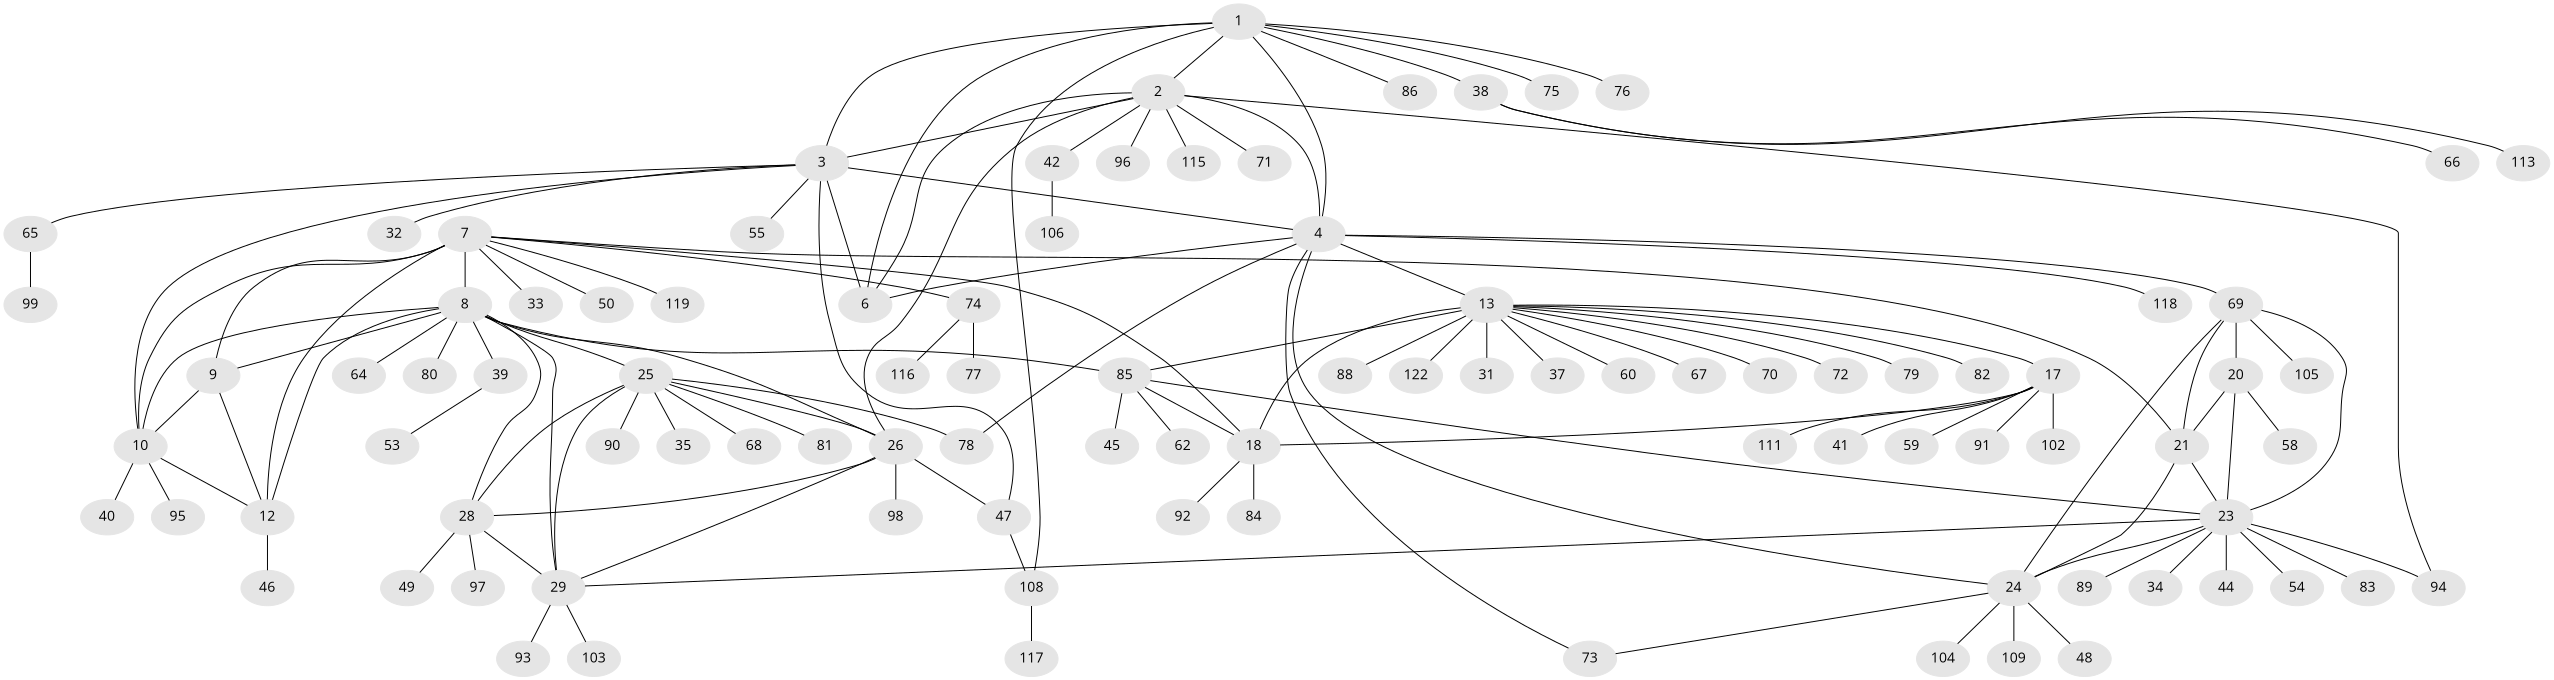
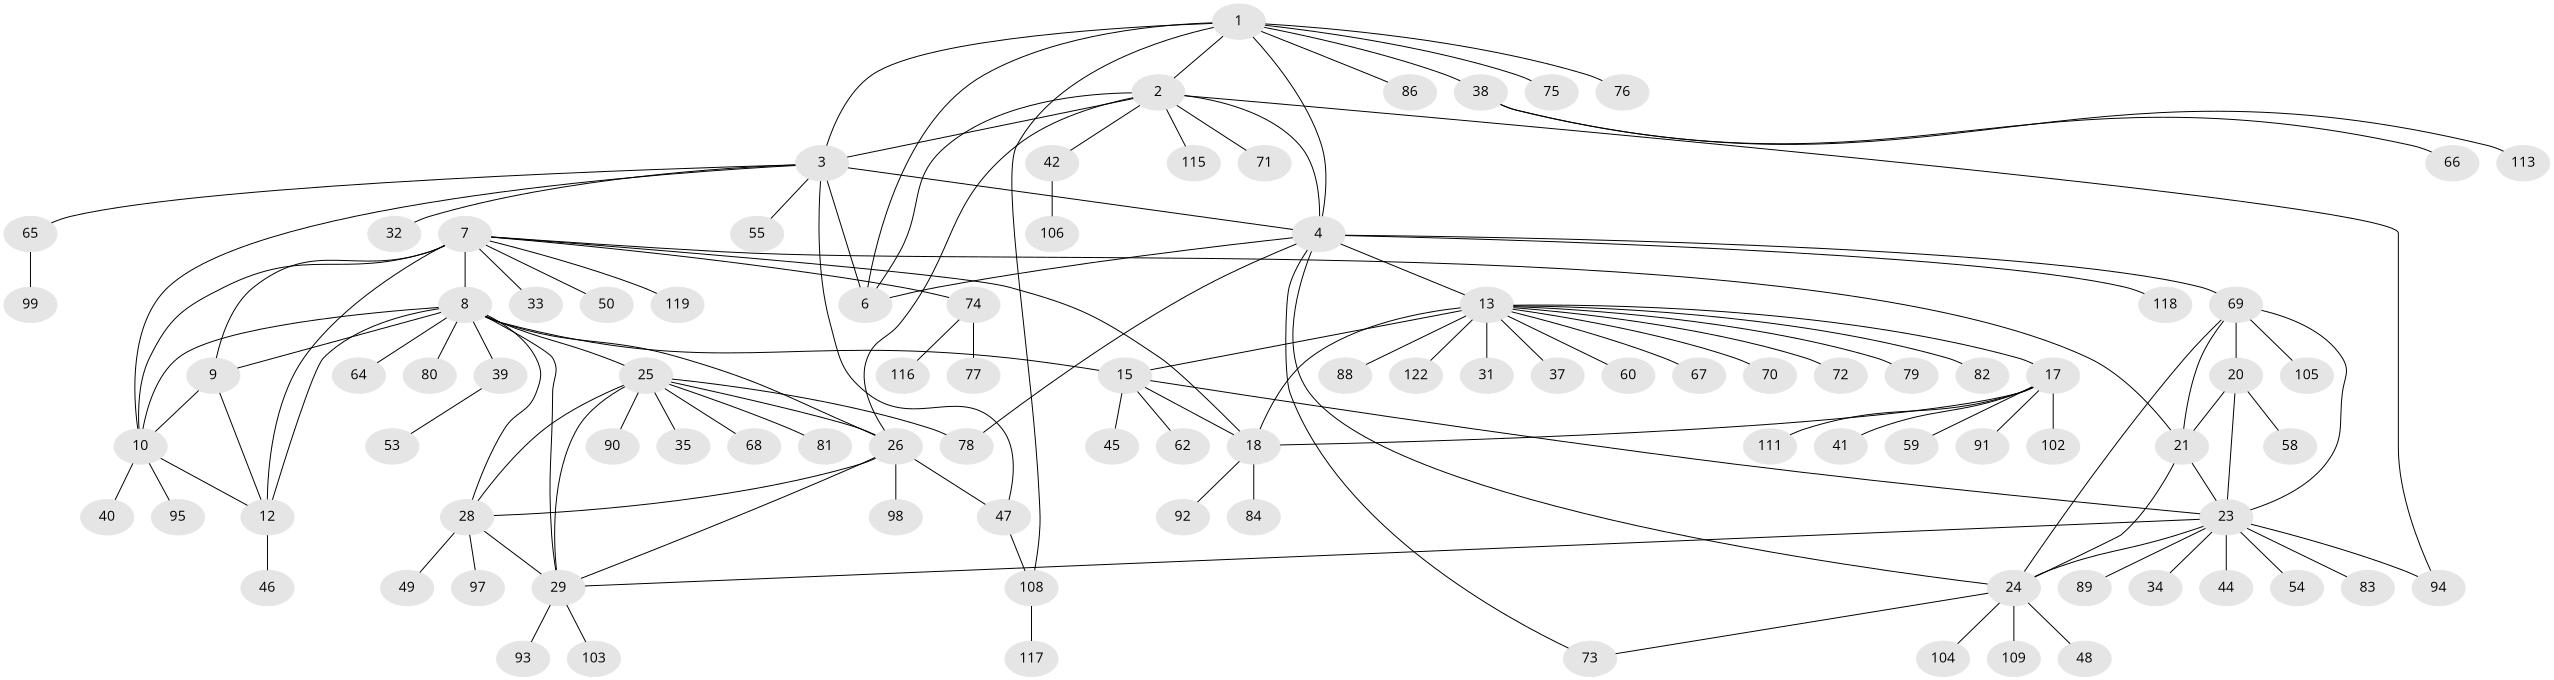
(1123, 163) -> none
(1125, 376) -> (1125, 376)
